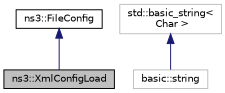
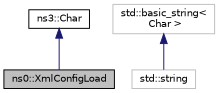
(59, 19) -> (59, 19)
(59, 79) -> (59, 79)
(171, 79) -> (164, 79)
